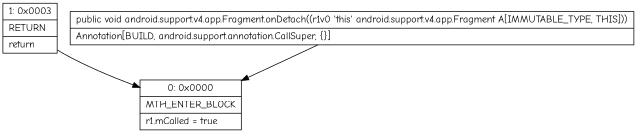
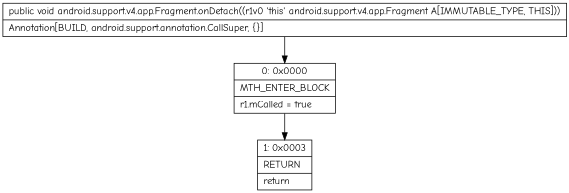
(94, 69) -> (285, 123)
